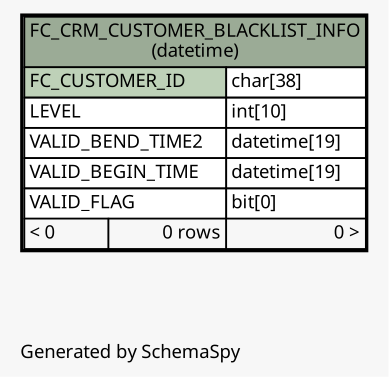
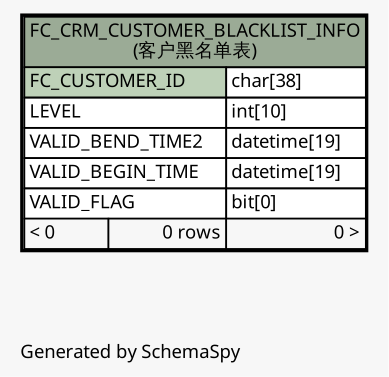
(195, 51) -> (195, 51)
